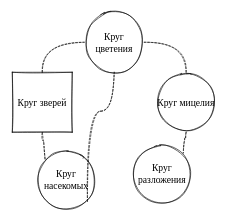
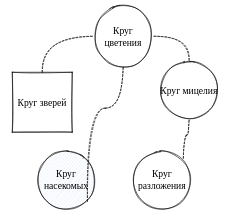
(114, 42) -> (123, 36)
(186, 102) -> (189, 90)
(44, 142) -> none
(162, 174) -> (162, 180)
(66, 180) -> (66, 180)
